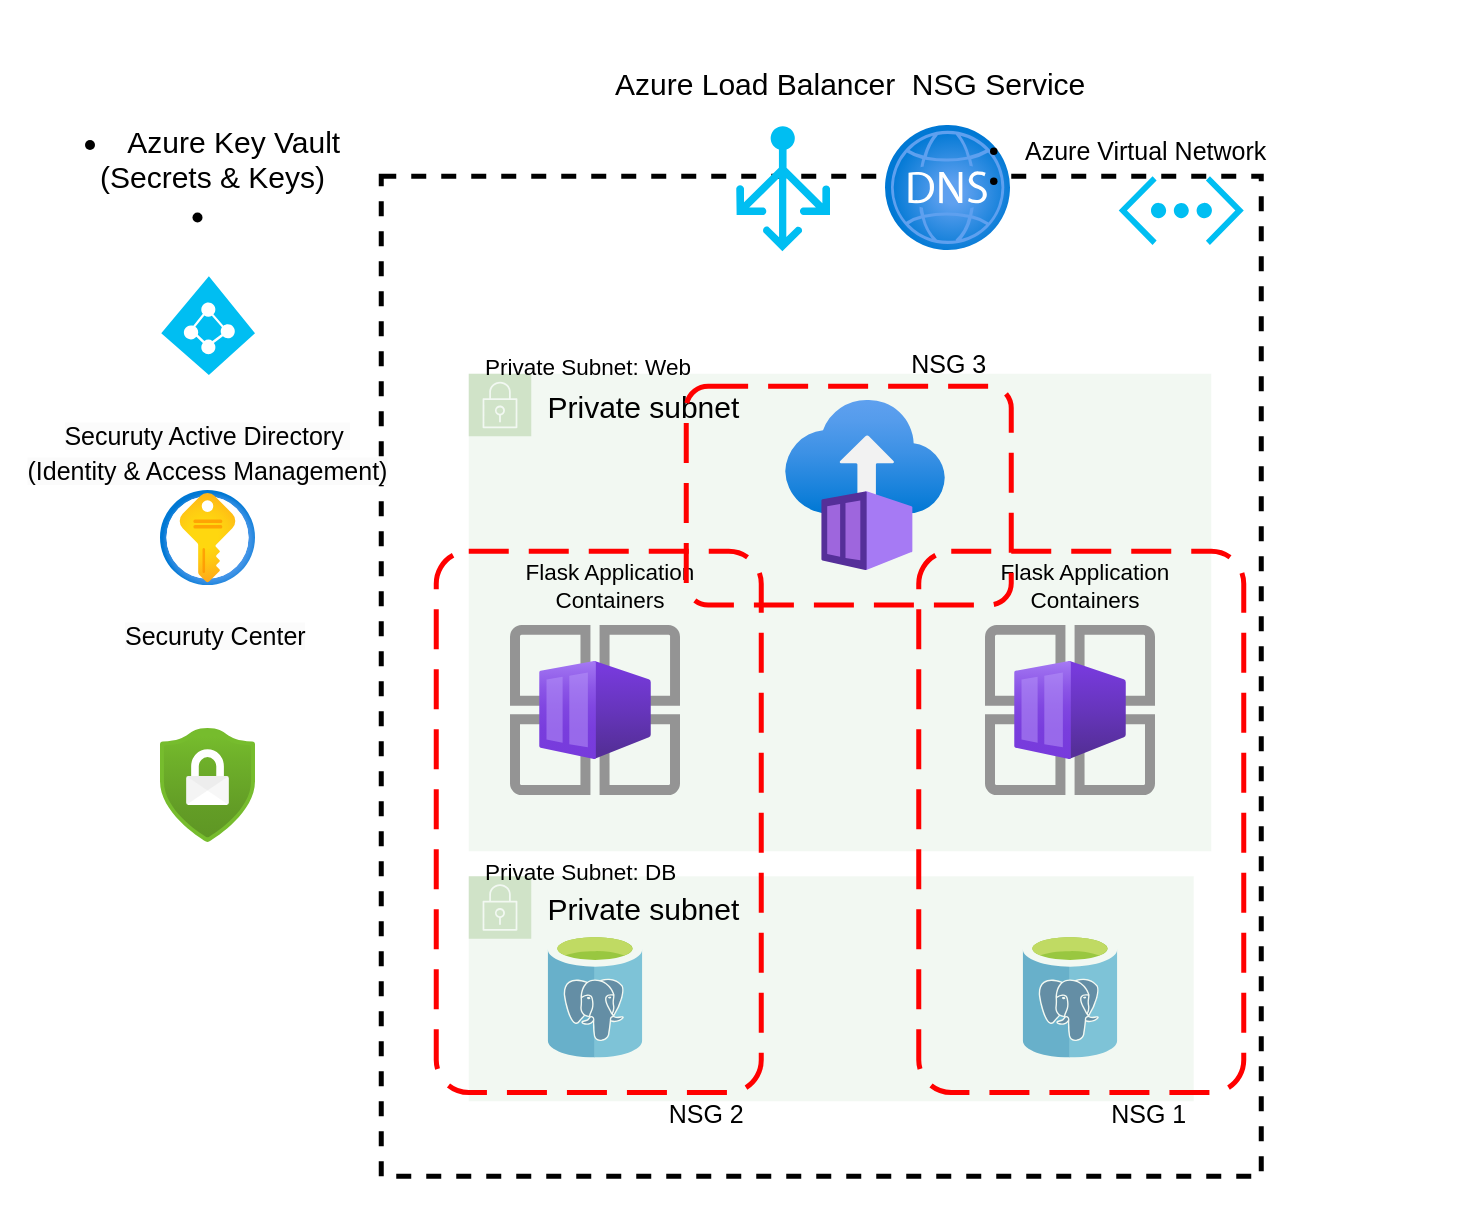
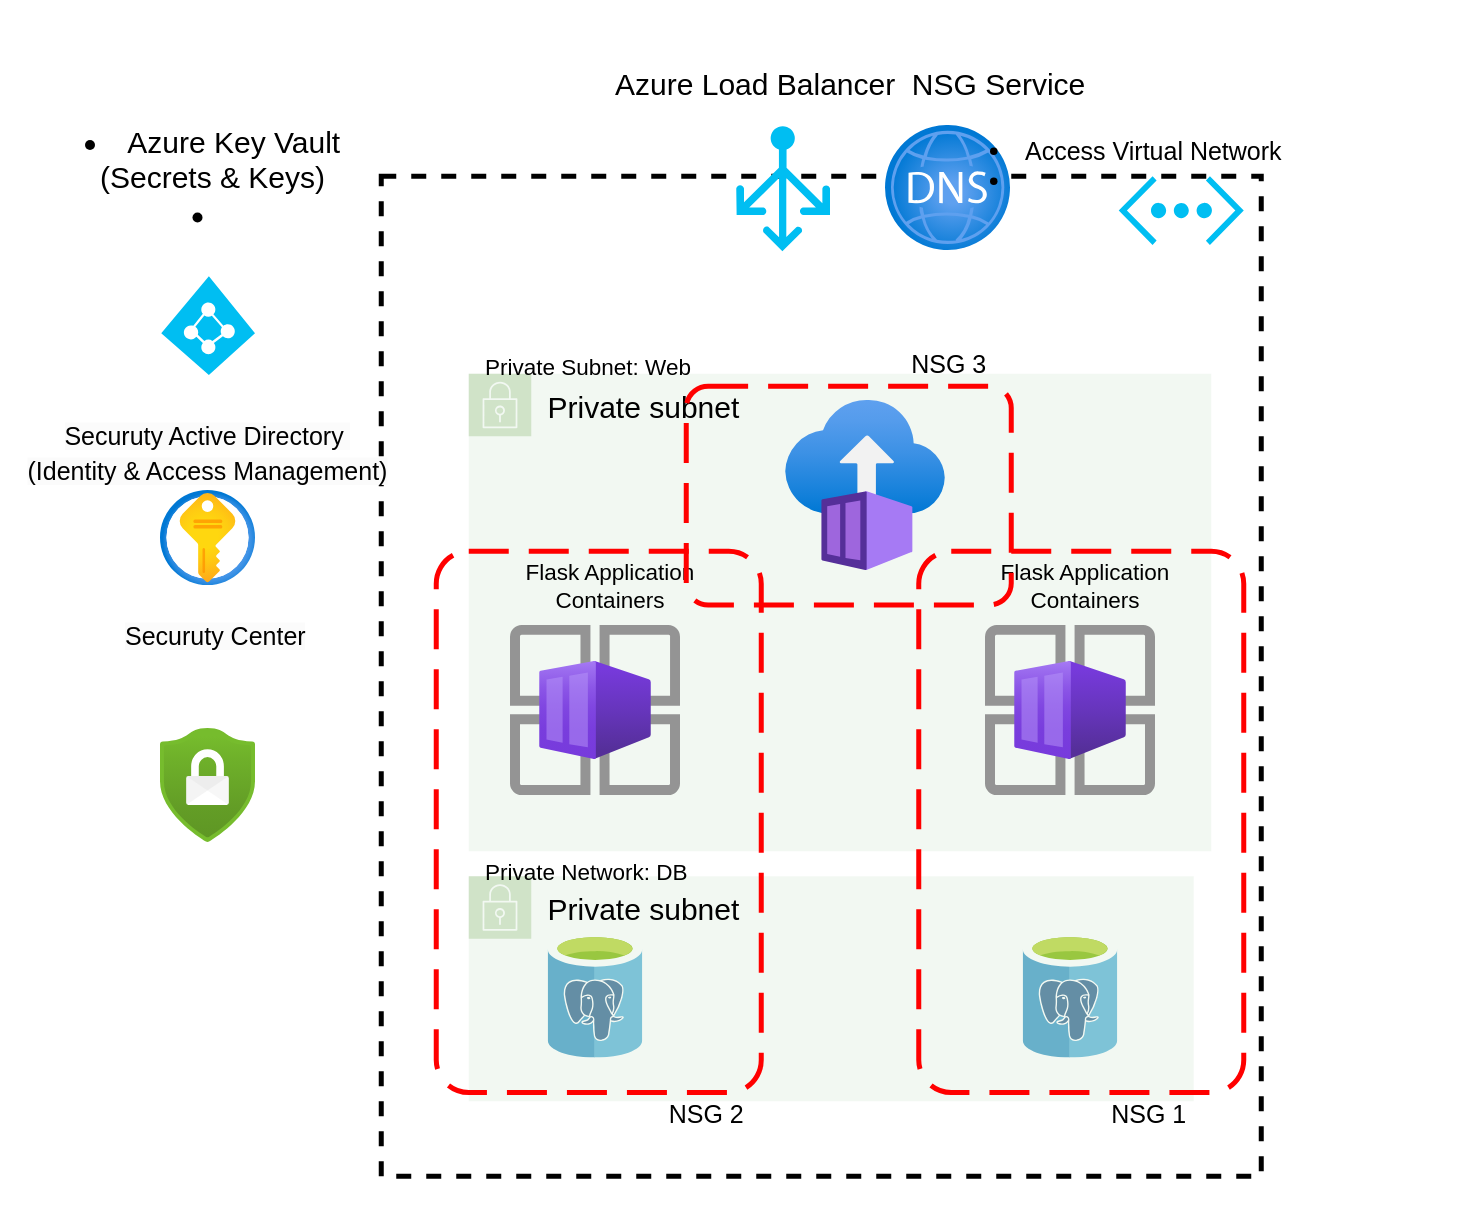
(1125, 154) -> (1132, 154)
(588, 875) -> (594, 875)
